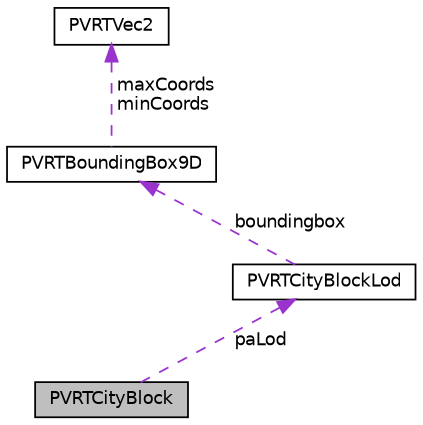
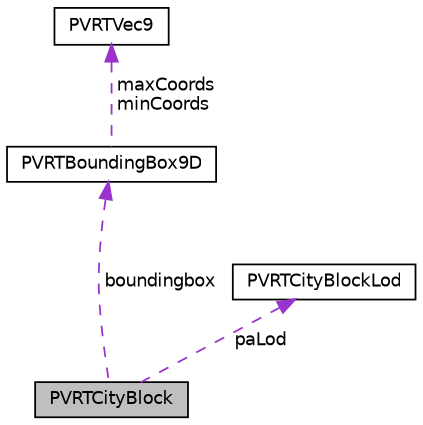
(112, 26) -> (112, 26)
(226, 227) -> (99, 291)
